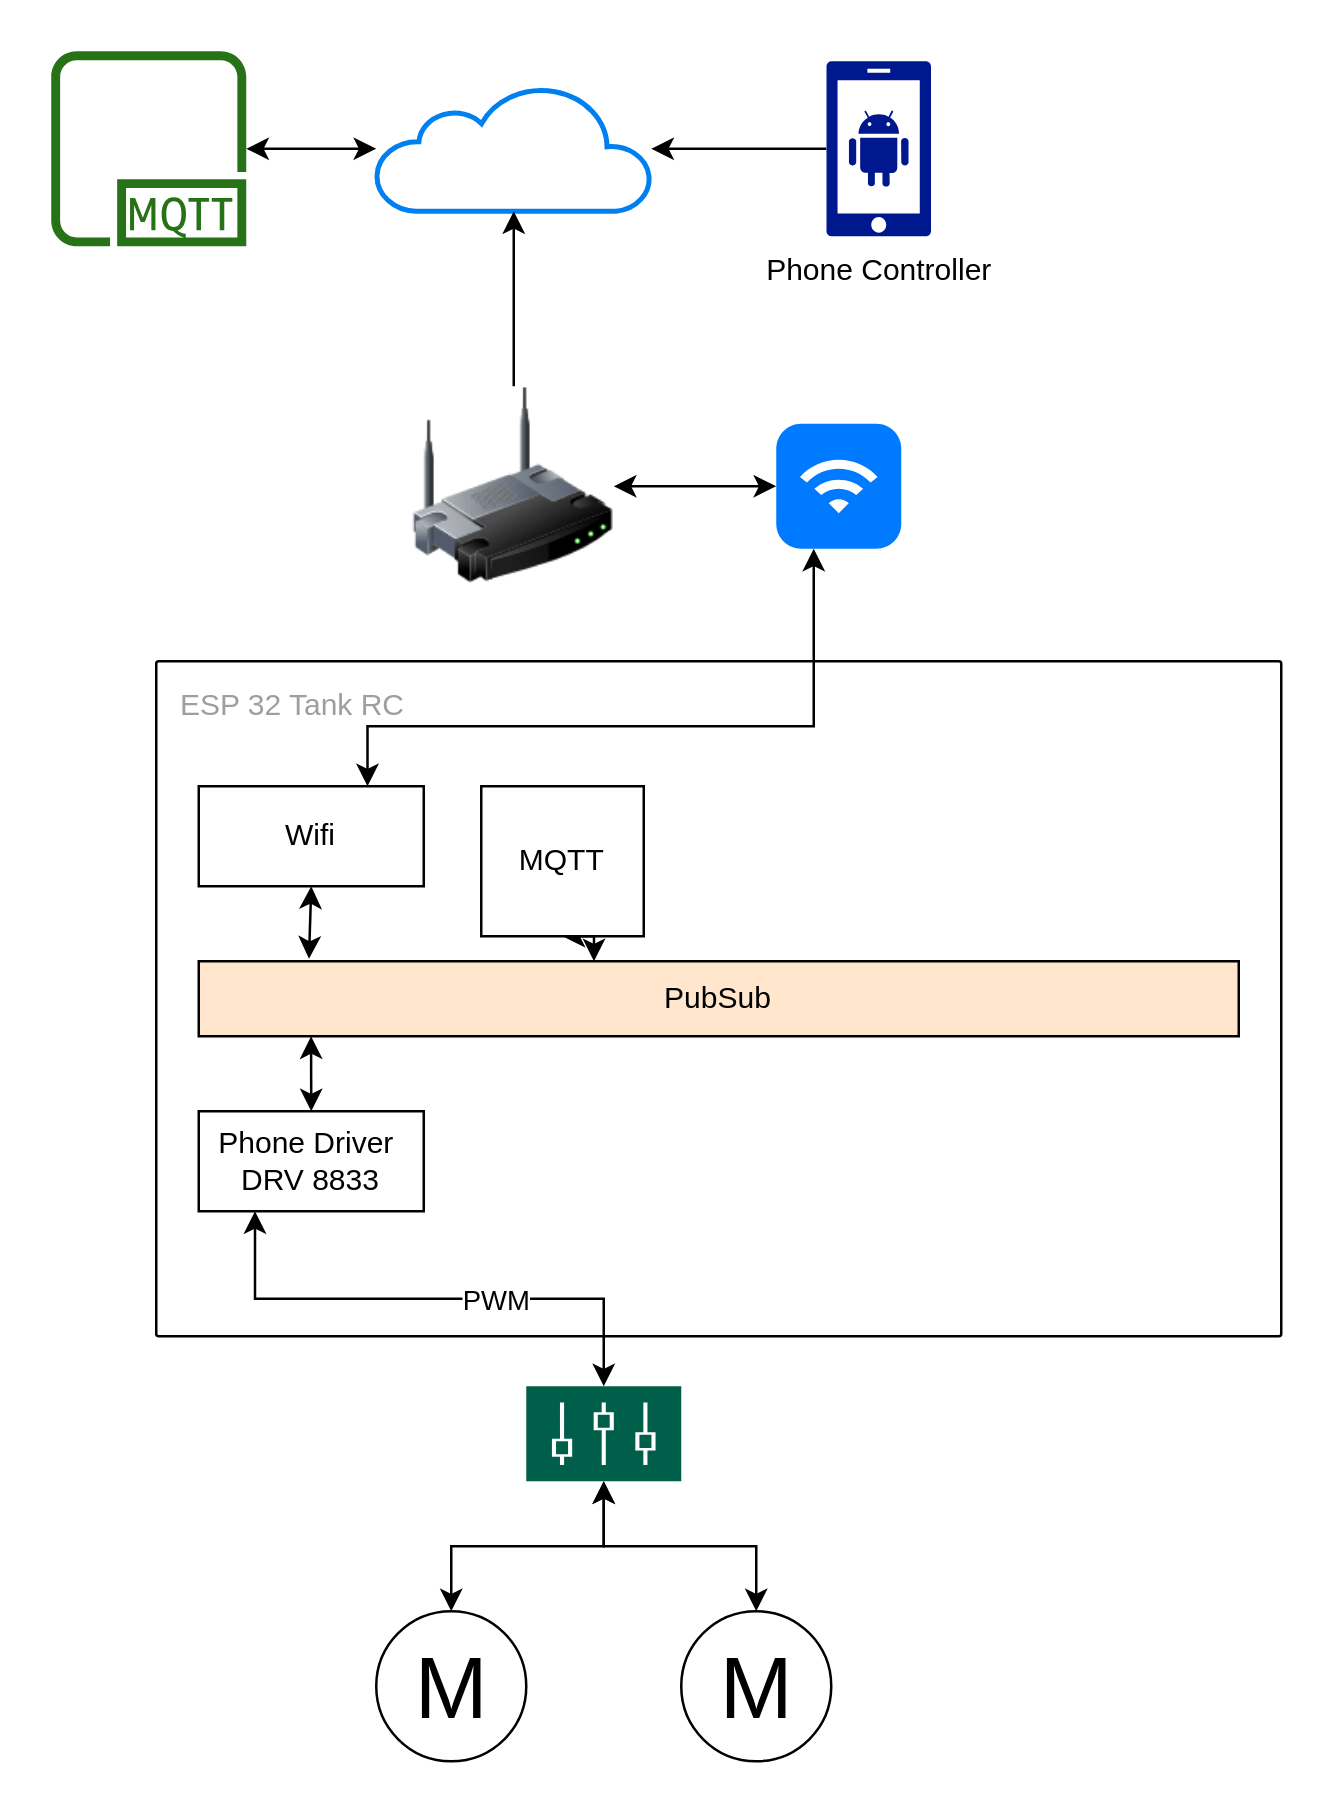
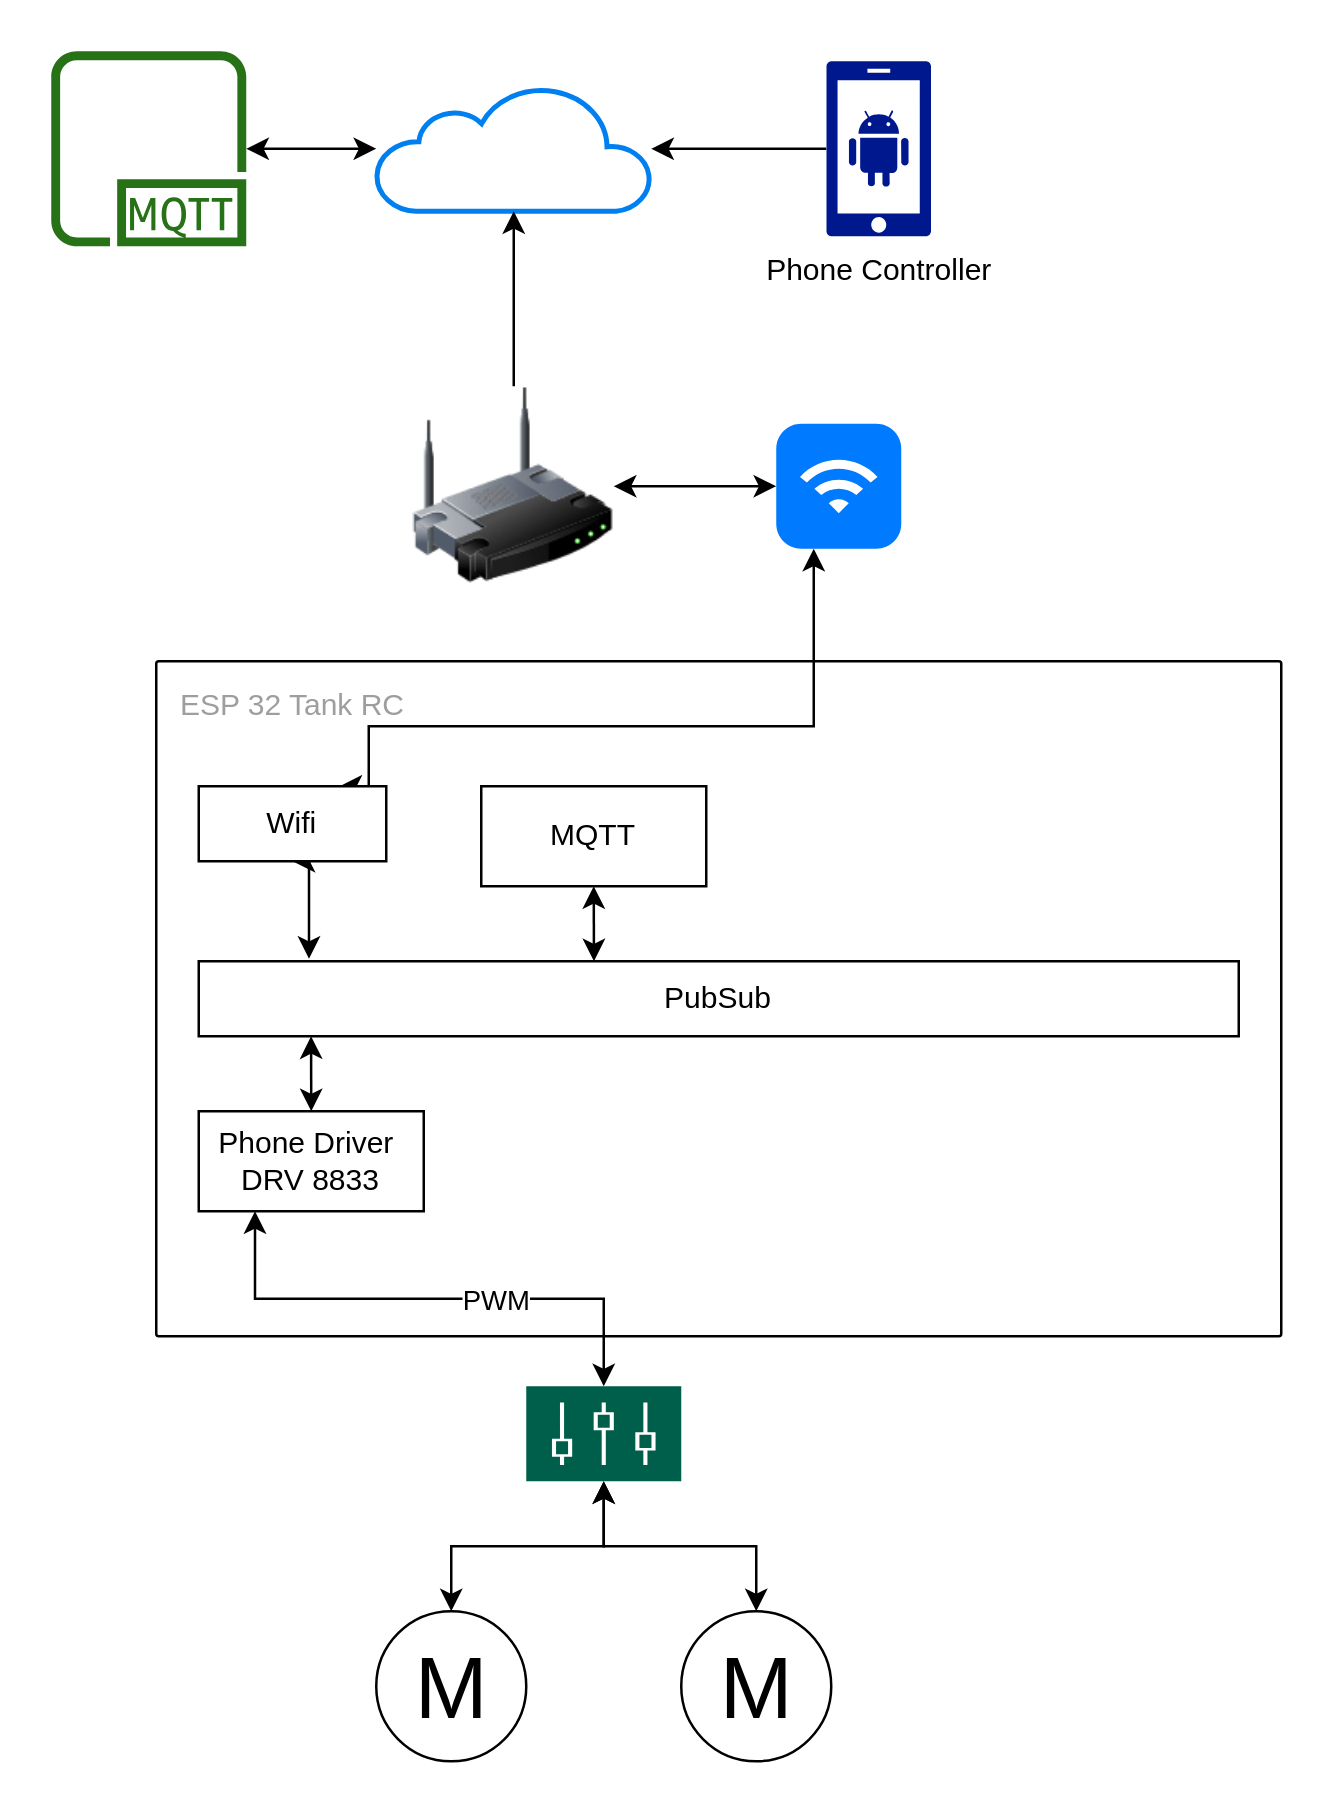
(311, 836) -> (293, 824)
(563, 861) -> (594, 836)
(719, 999) -> (719, 999)
